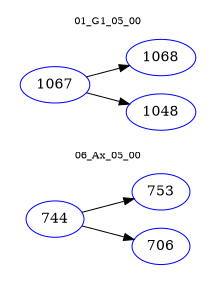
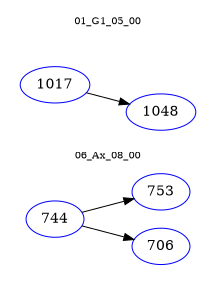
(161, 58) -> none
(55, 85) -> (55, 85)
(108, 156) -> (108, 156)
